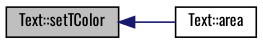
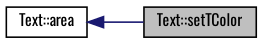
(155, 22) -> (124, 22)
